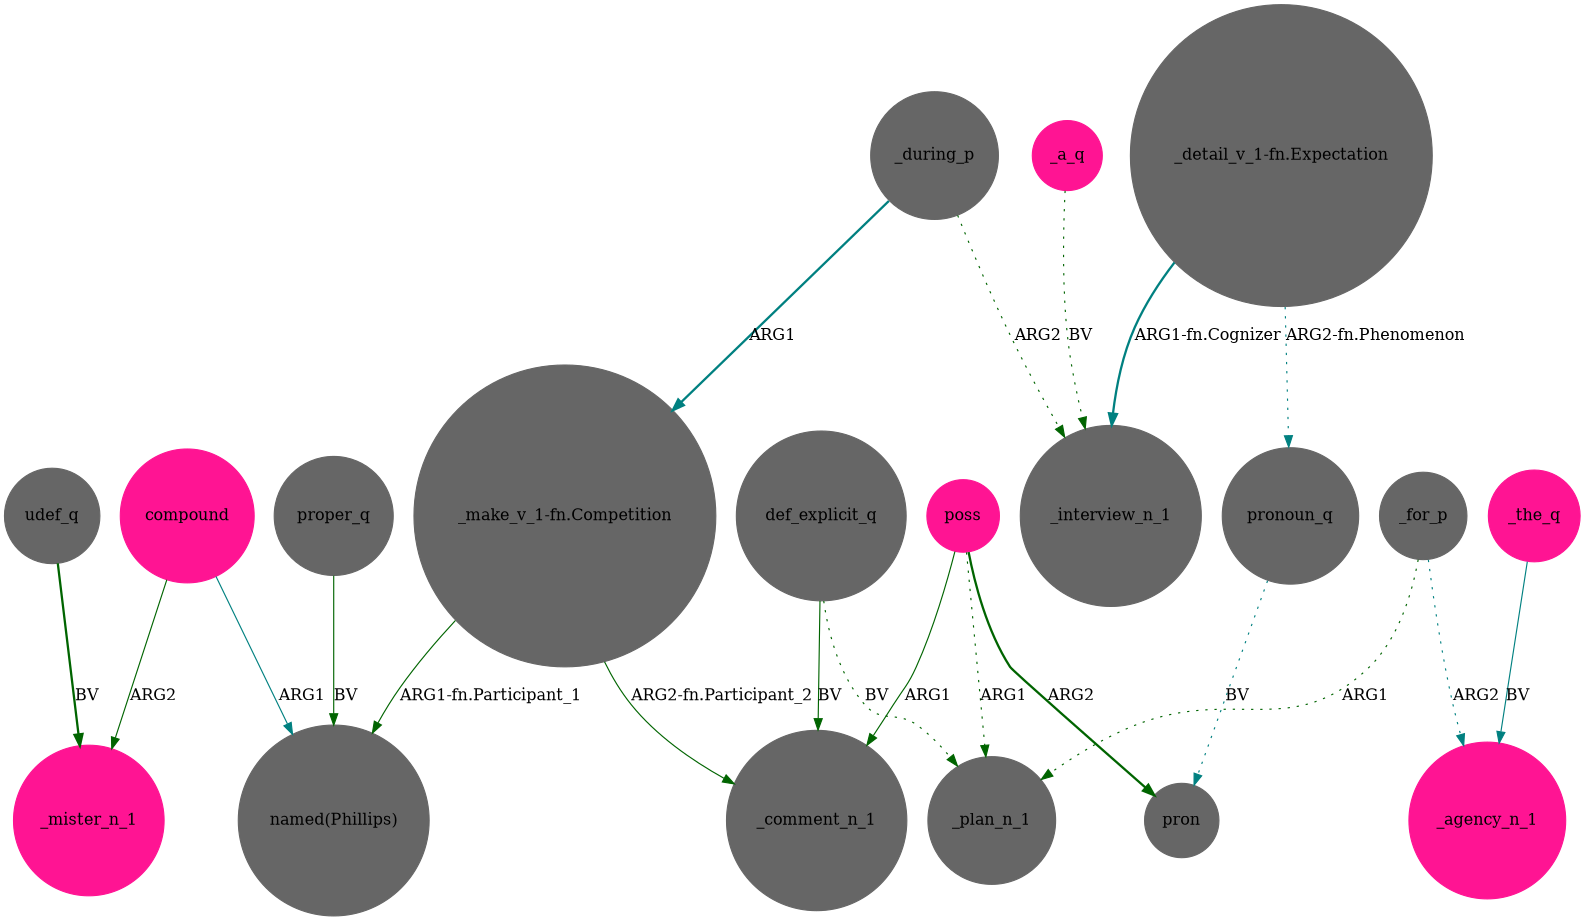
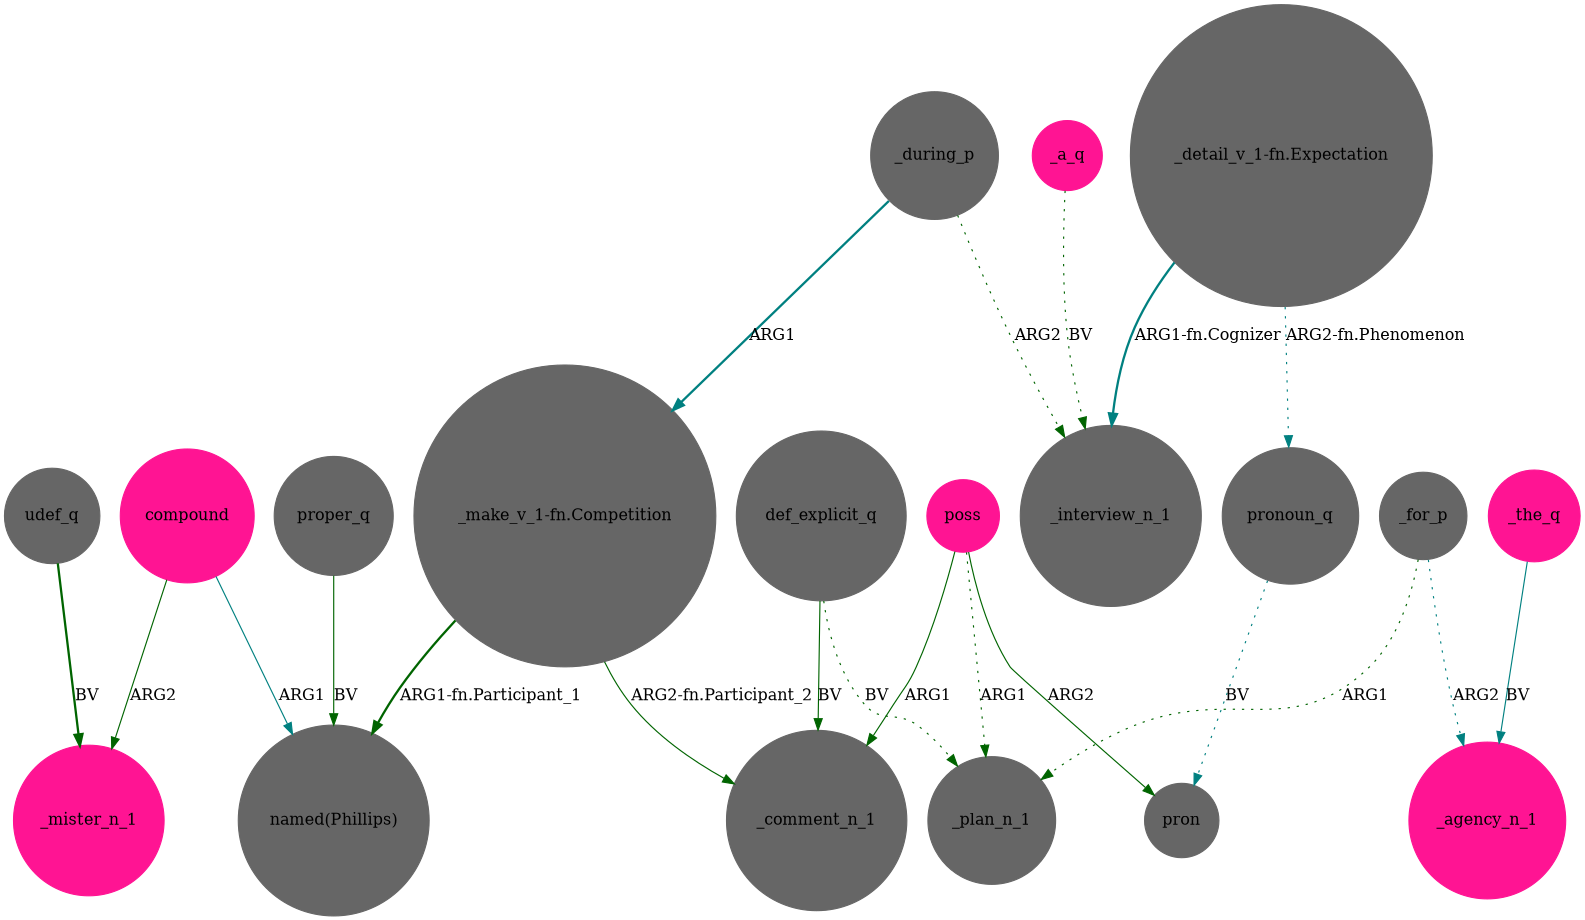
(414, 669) -> (414, 669)
(1032, 687) -> (1032, 687)
